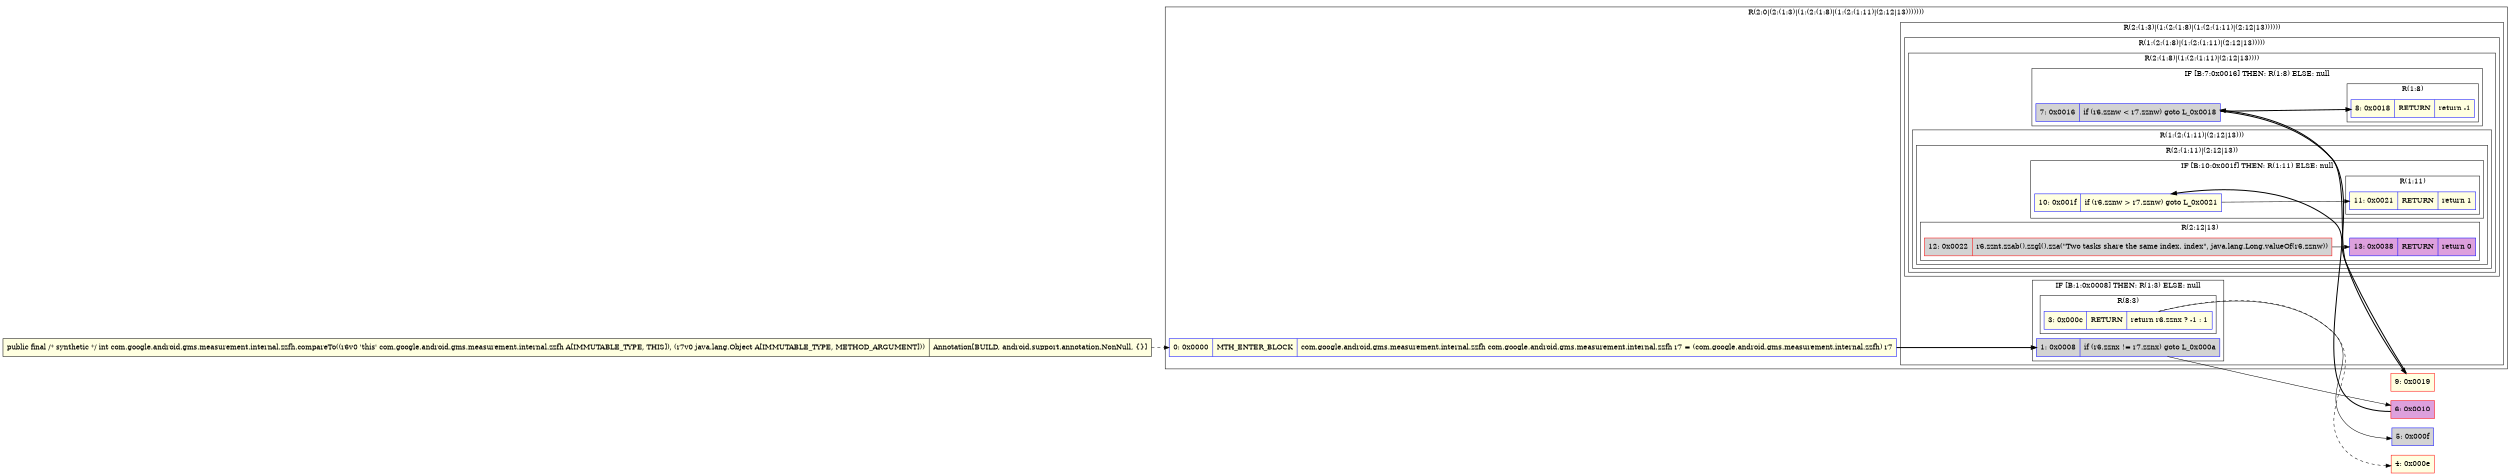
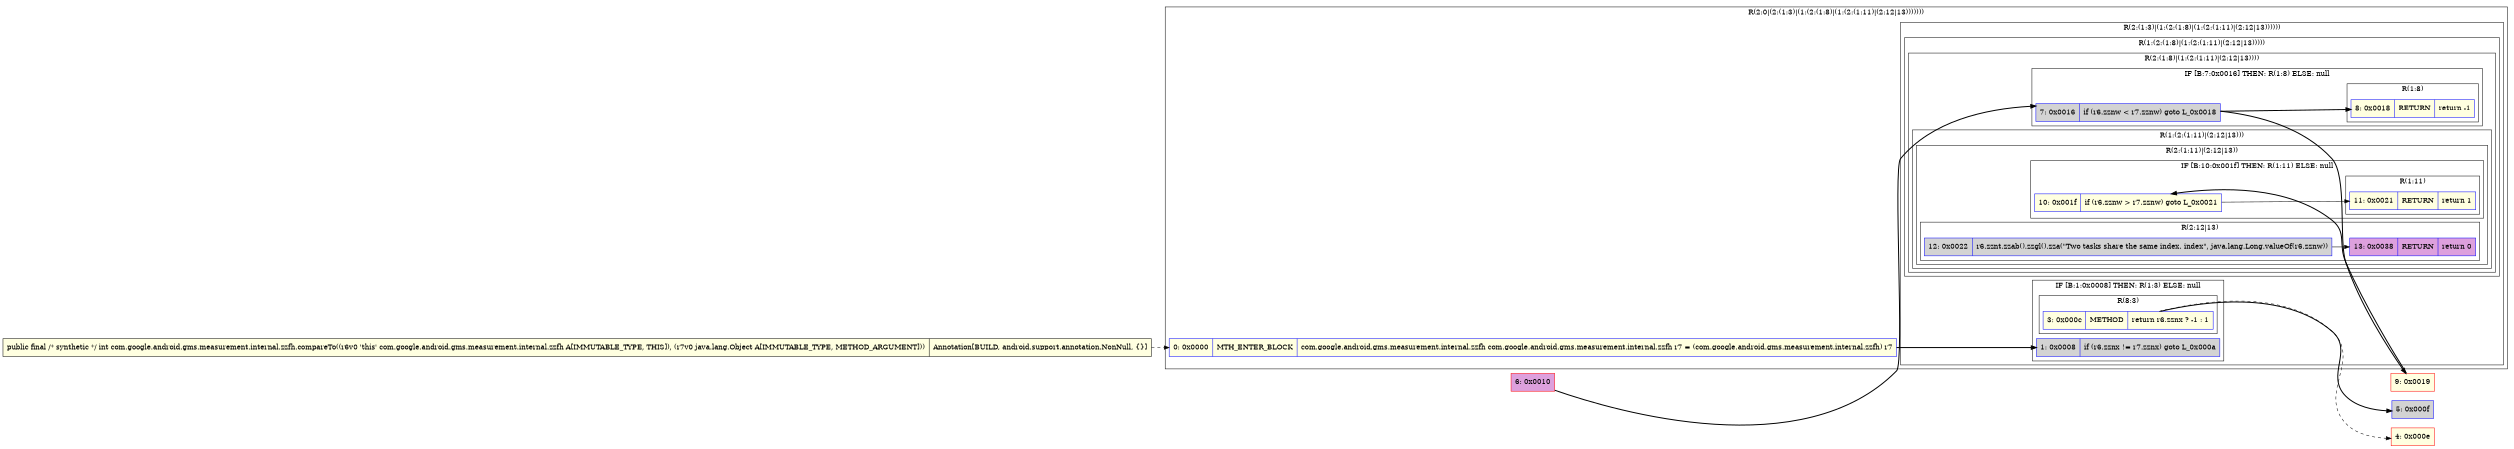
(2128, 247) -> (2128, 247)
(2107, 320) -> (2107, 320)
(2340, 374) -> (2304, 315)
(2277, 381) -> none
